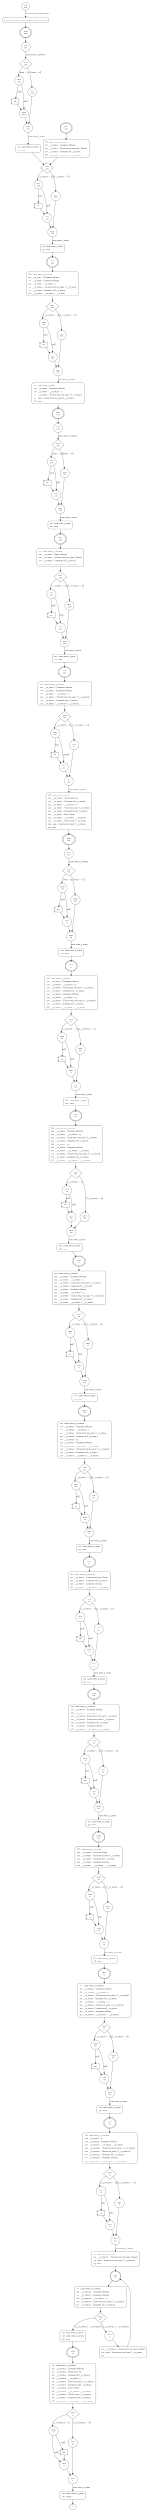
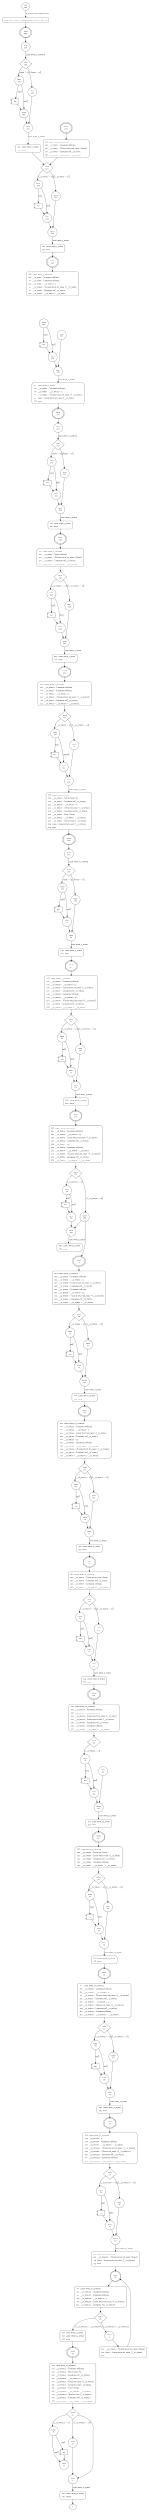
(52, 306) -> none
(74, 1253) -> (86, 1239)
(102, 1754) -> none
(68, 2471) -> (93, 2446)
